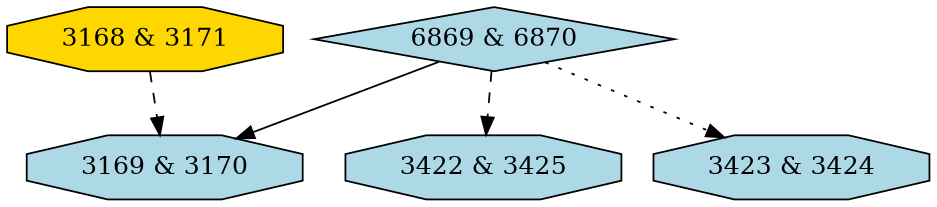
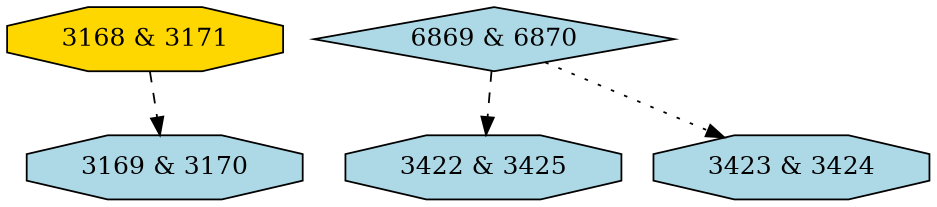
(346, 97) -> none
